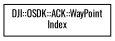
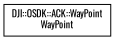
(57, 20) -> (57, 20)
